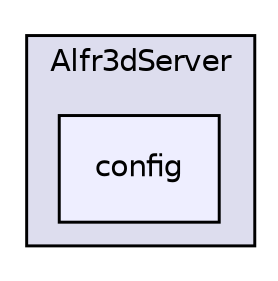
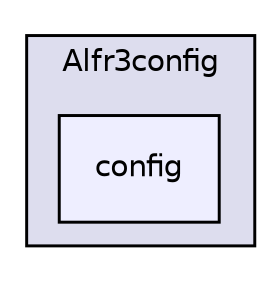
(141, 64) -> (141, 64)
